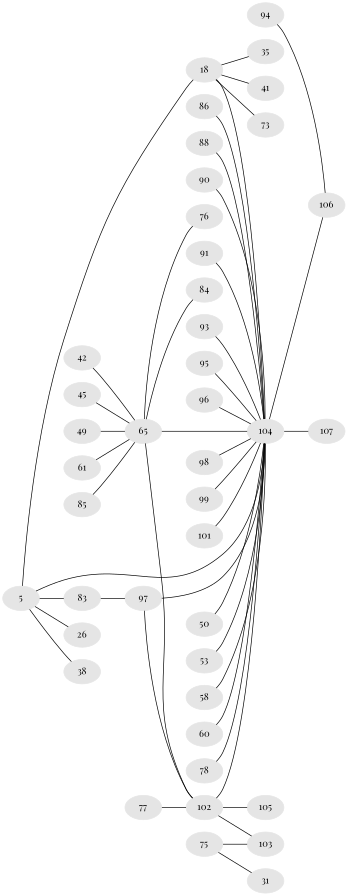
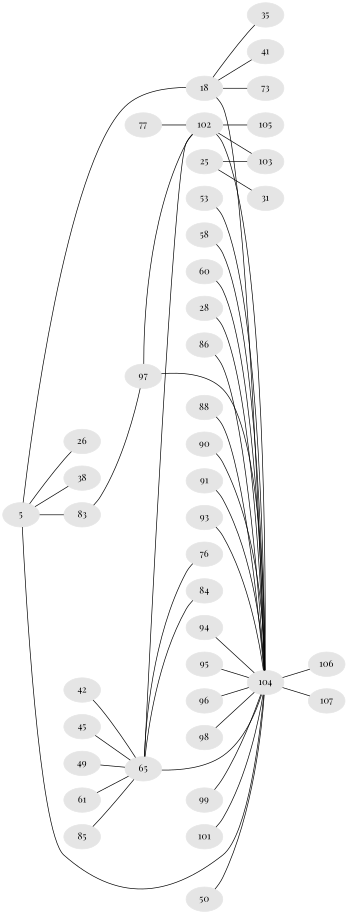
(311, 106) -> (235, 655)
(204, 771) -> (204, 308)
(204, 844) -> (204, 162)
